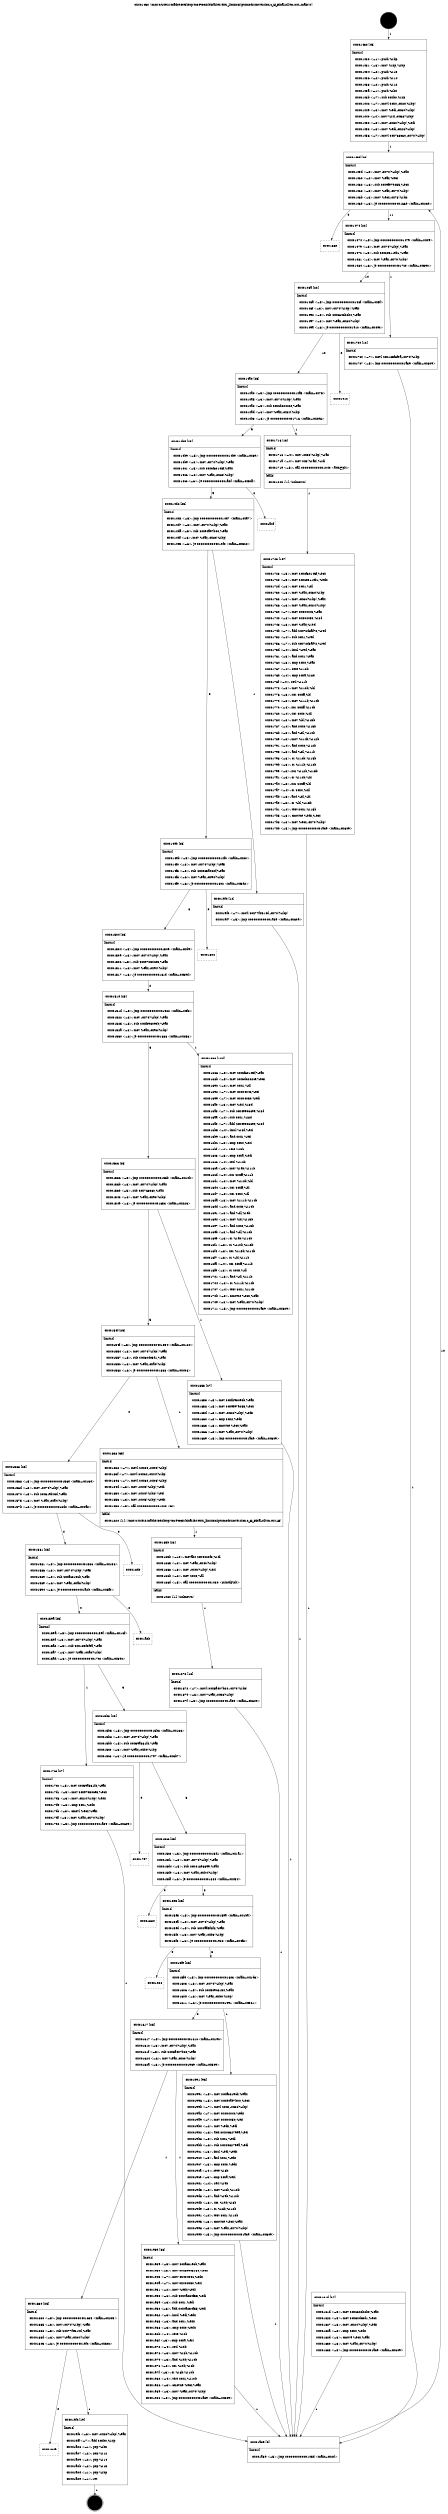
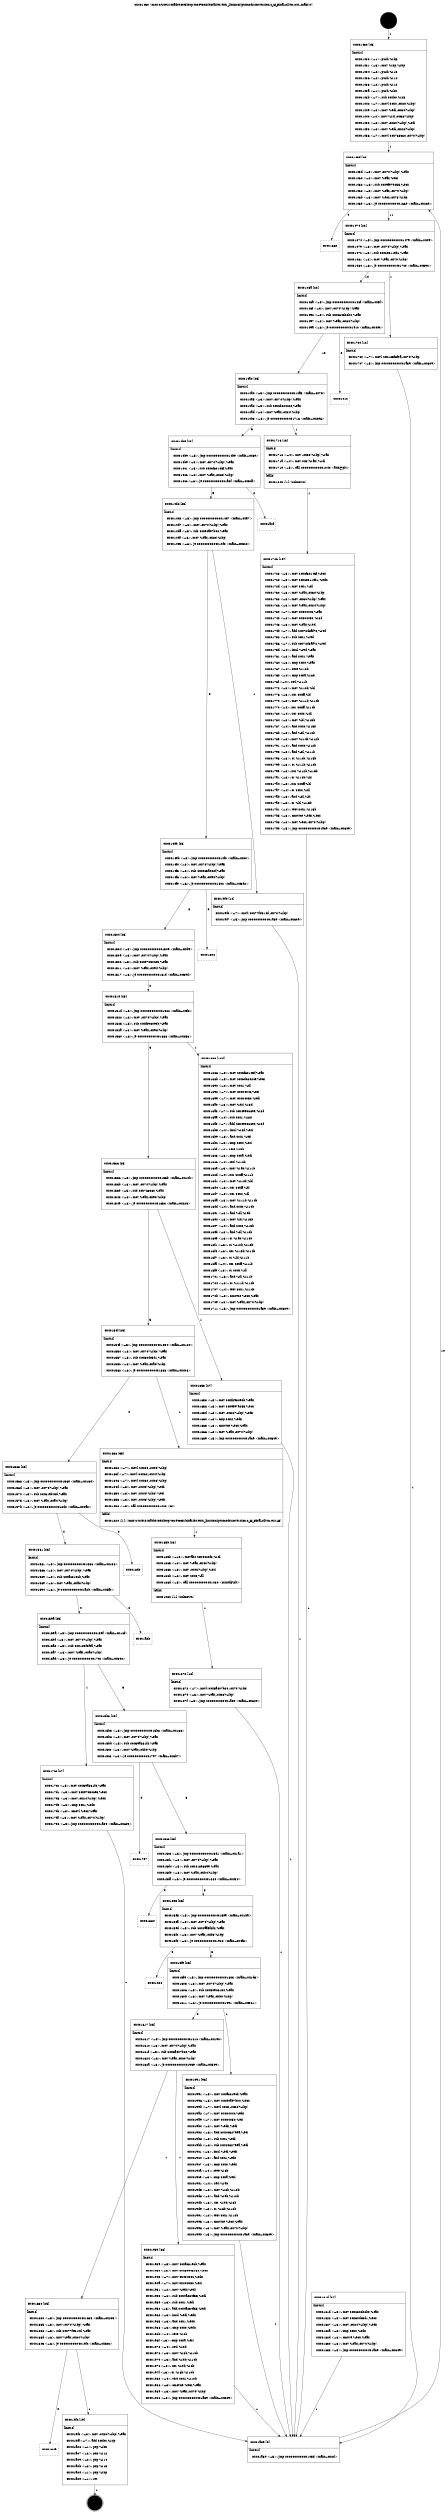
(126, 1983) -> (126, 1983)
